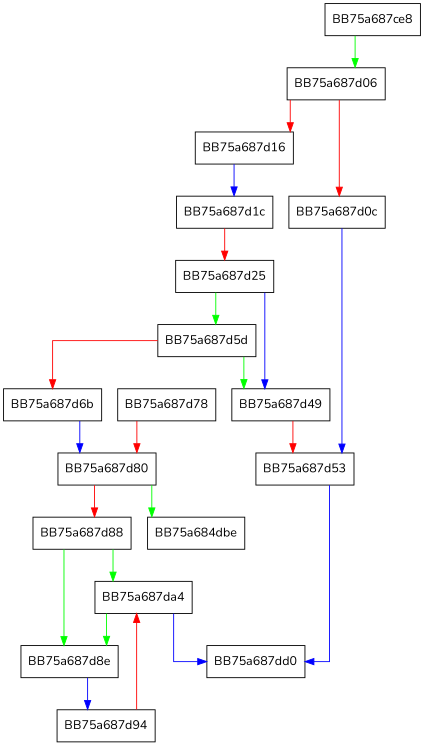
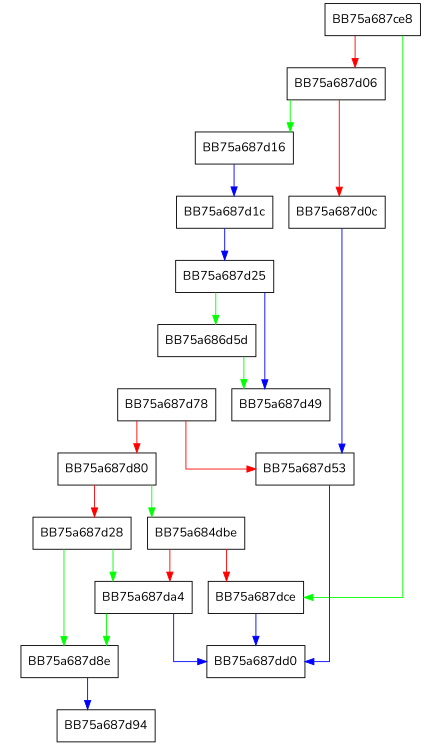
(355, 47) -> (355, 47)
(290, 111) -> (290, 111)
(225, 240) -> (225, 240)
(207, 341) -> (207, 341)
(53, 405) -> none
(293, 432) -> (192, 469)
(82, 533) -> (82, 533)
none -> (256, 597)
(137, 666) -> (170, 561)
